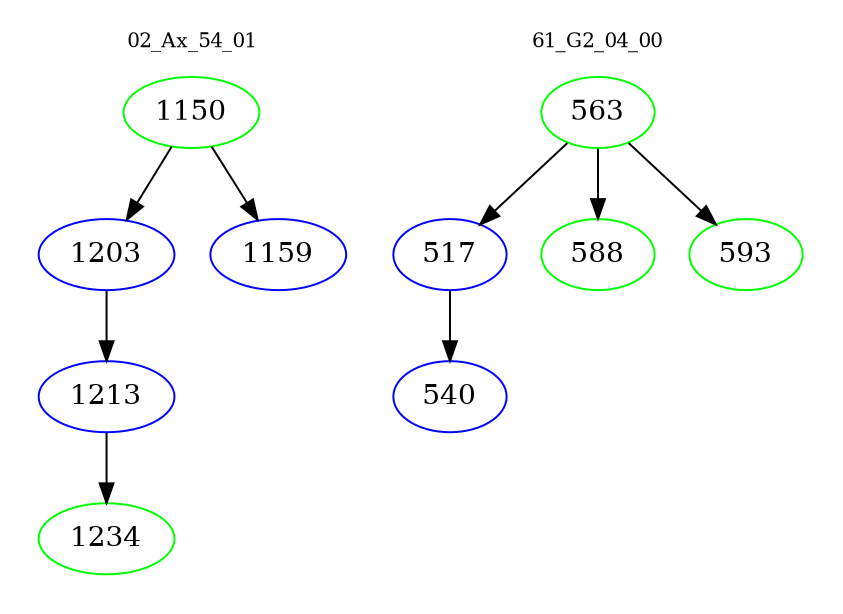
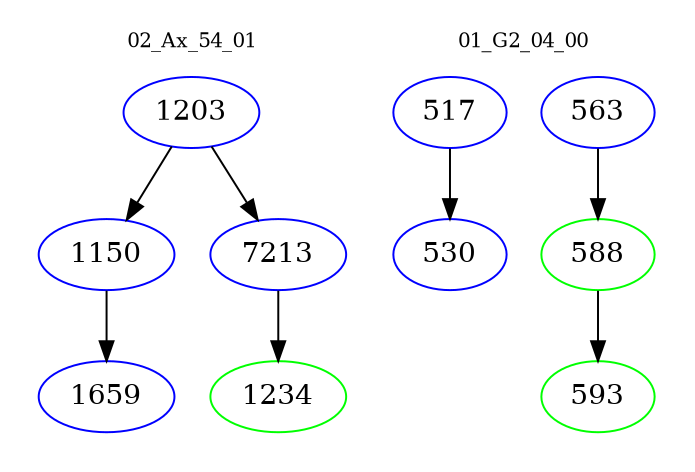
(598, 42) -> (524, 42)
(191, 112) -> (107, 255)
(598, 112) -> (598, 112)
(155, 175) -> (155, 175)
(531, 177) -> none
(665, 177) -> (598, 316)
(278, 255) -> (107, 397)
(107, 397) -> (278, 255)
(450, 397) -> (450, 255)
